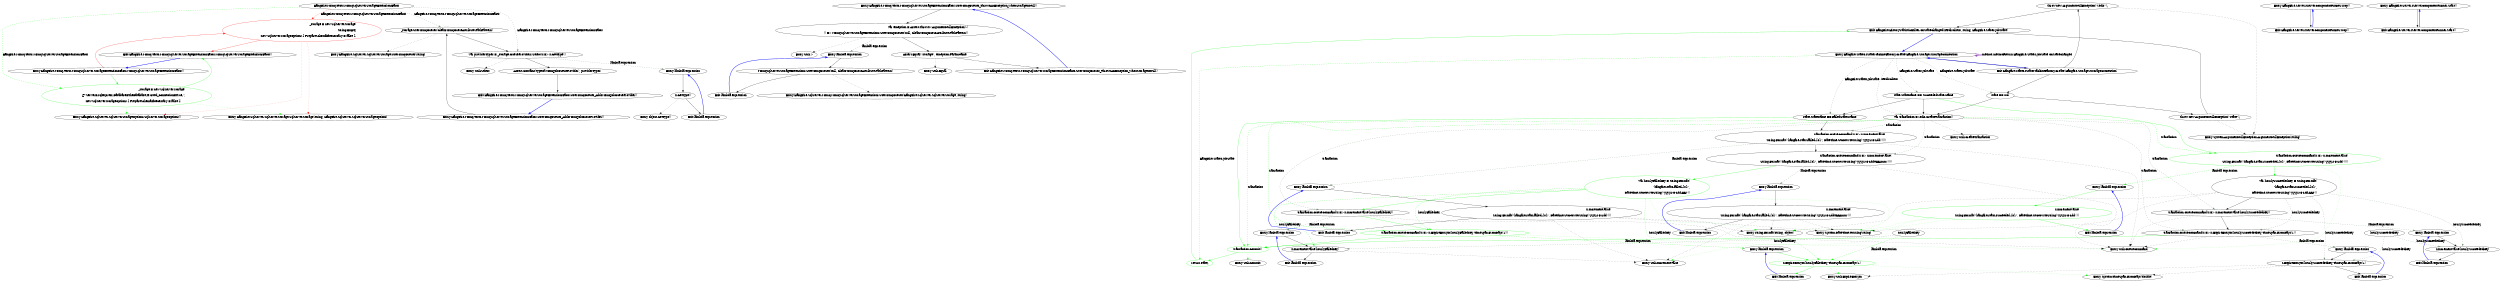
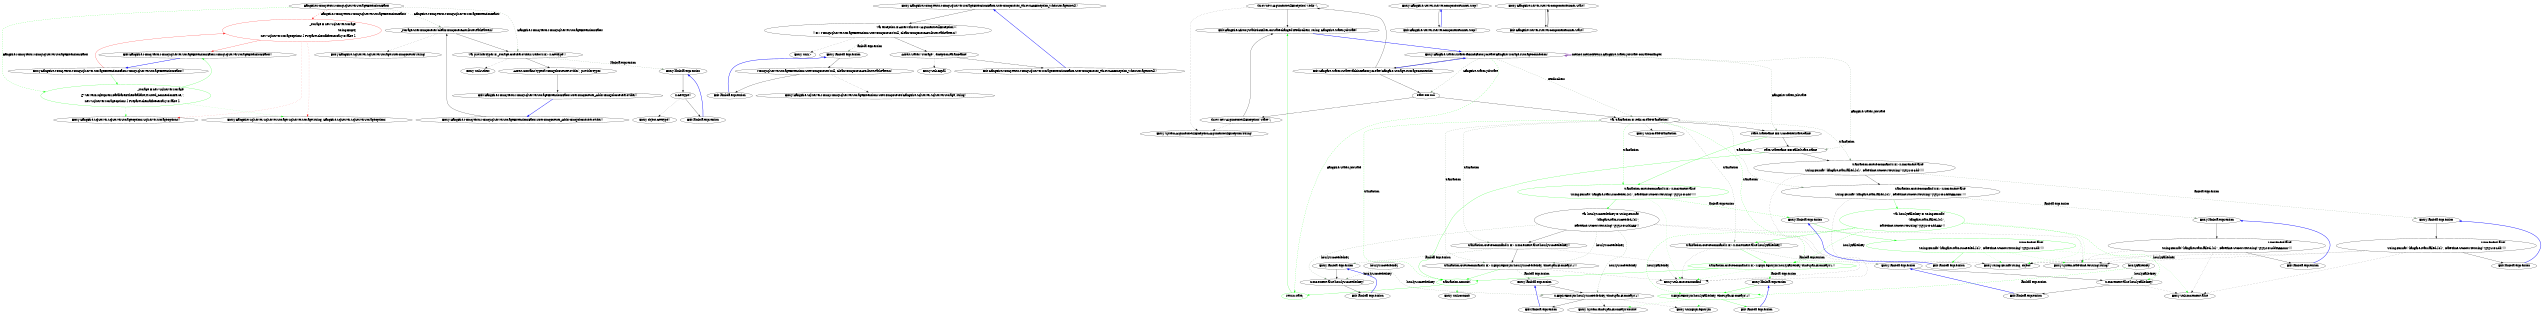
(2420, 19) -> (1548, 19)
(935, 55) -> (934, 55)
(1923, 106) -> (1730, 126)
